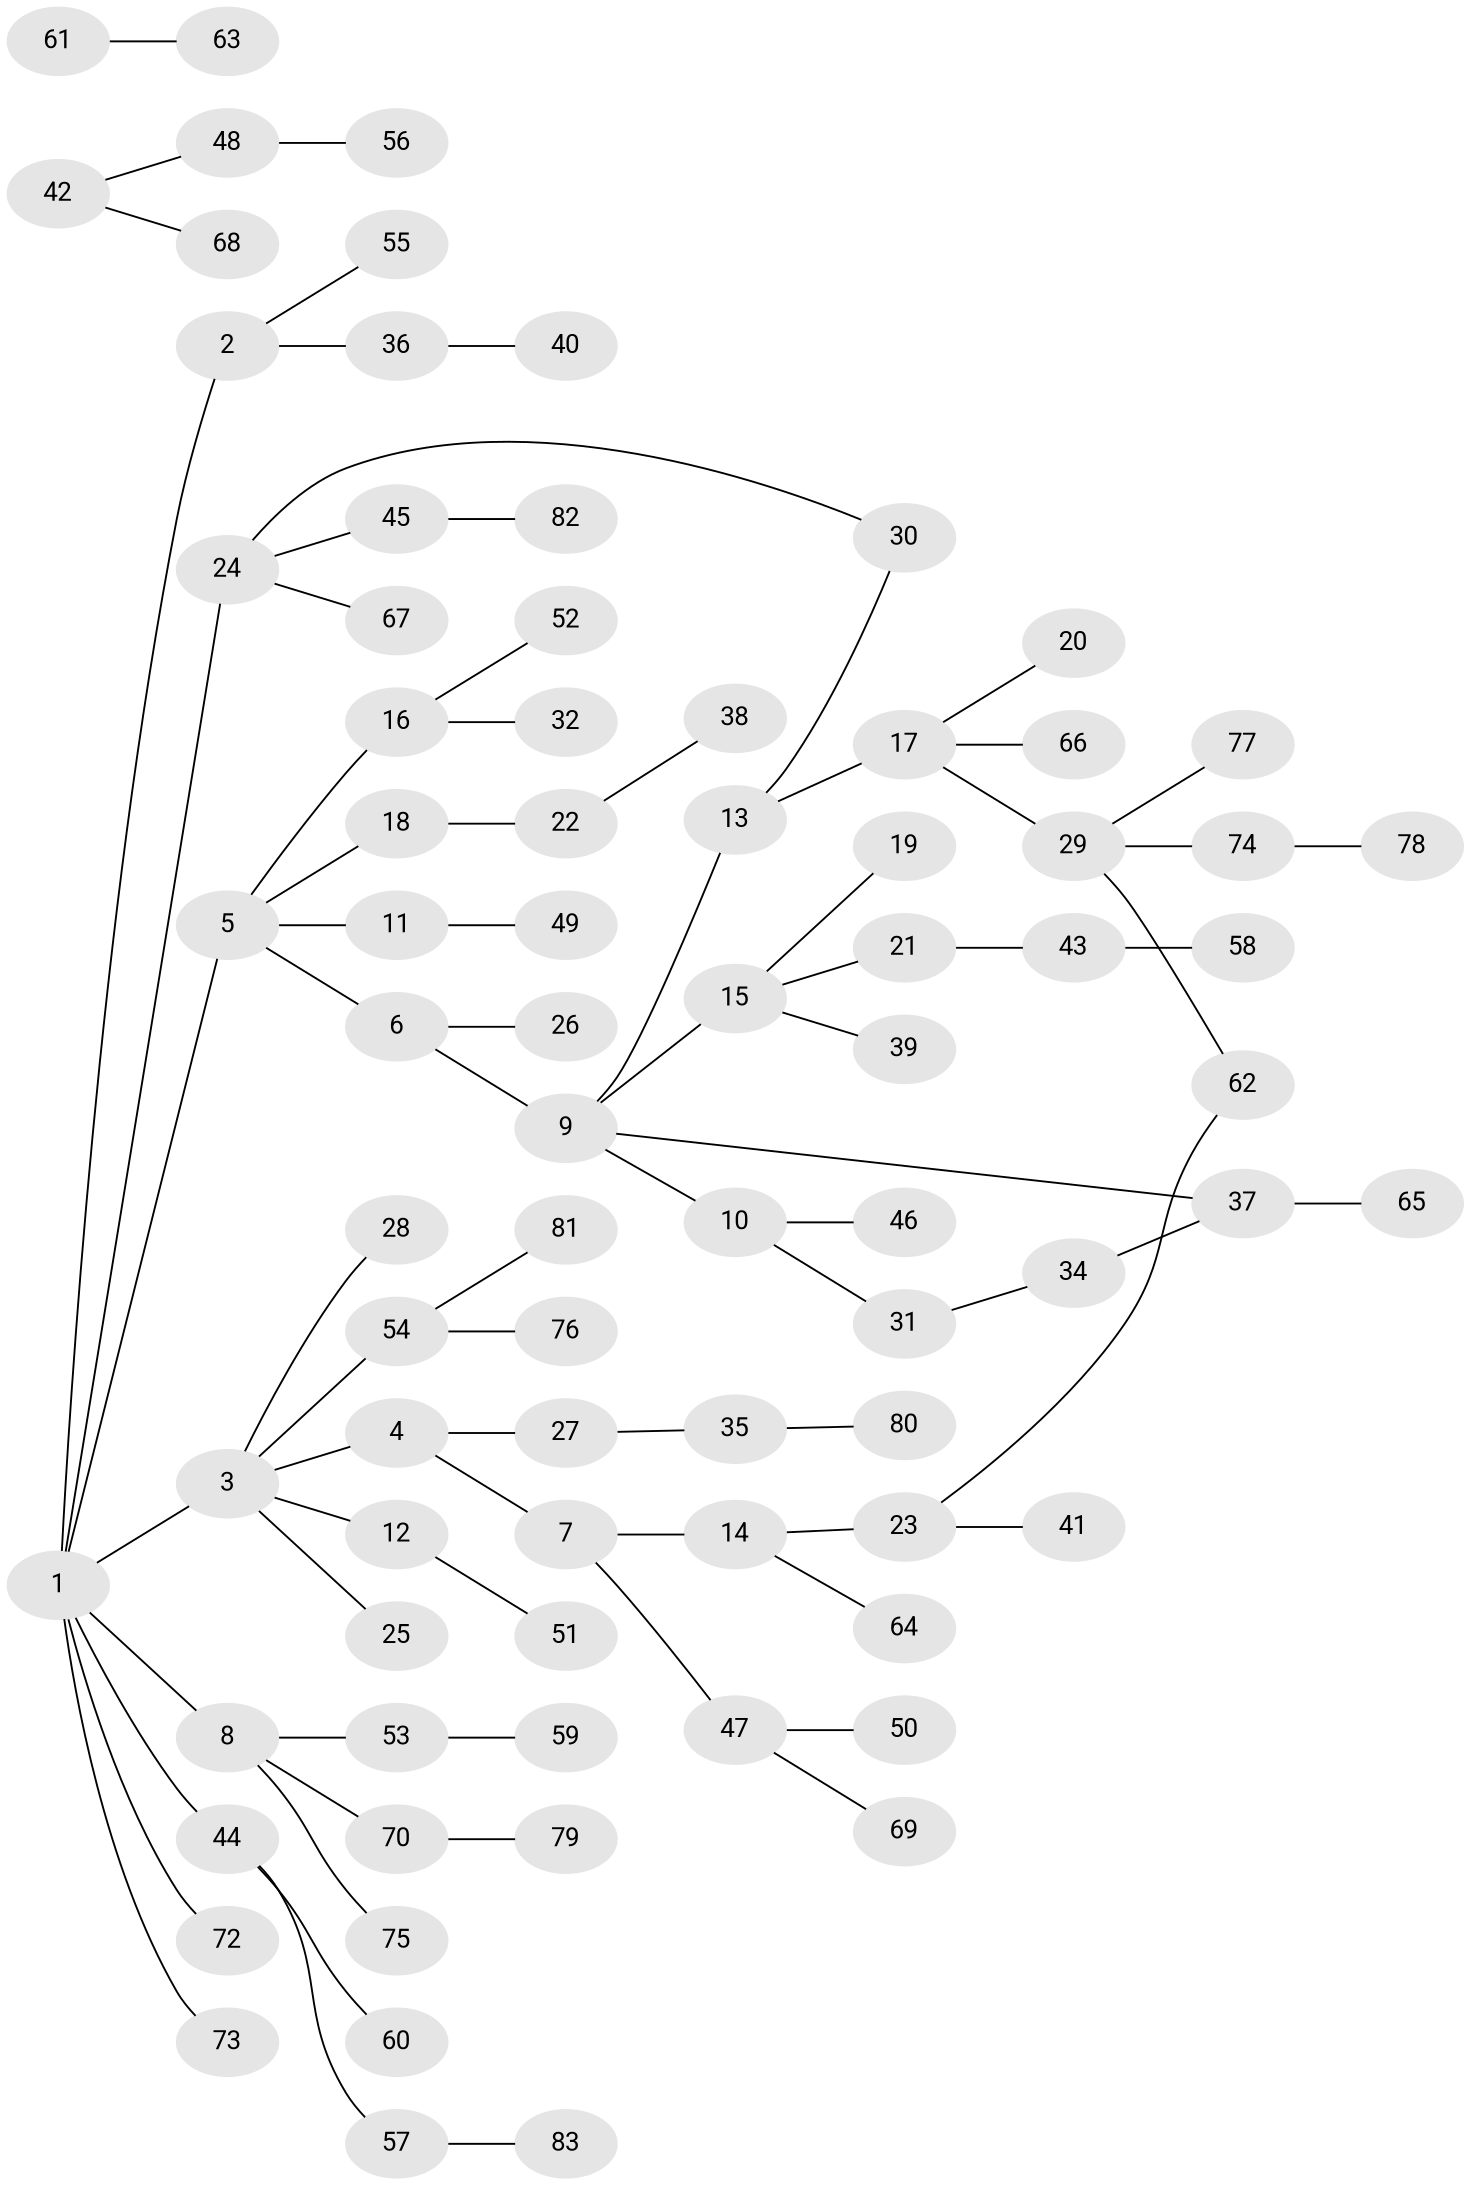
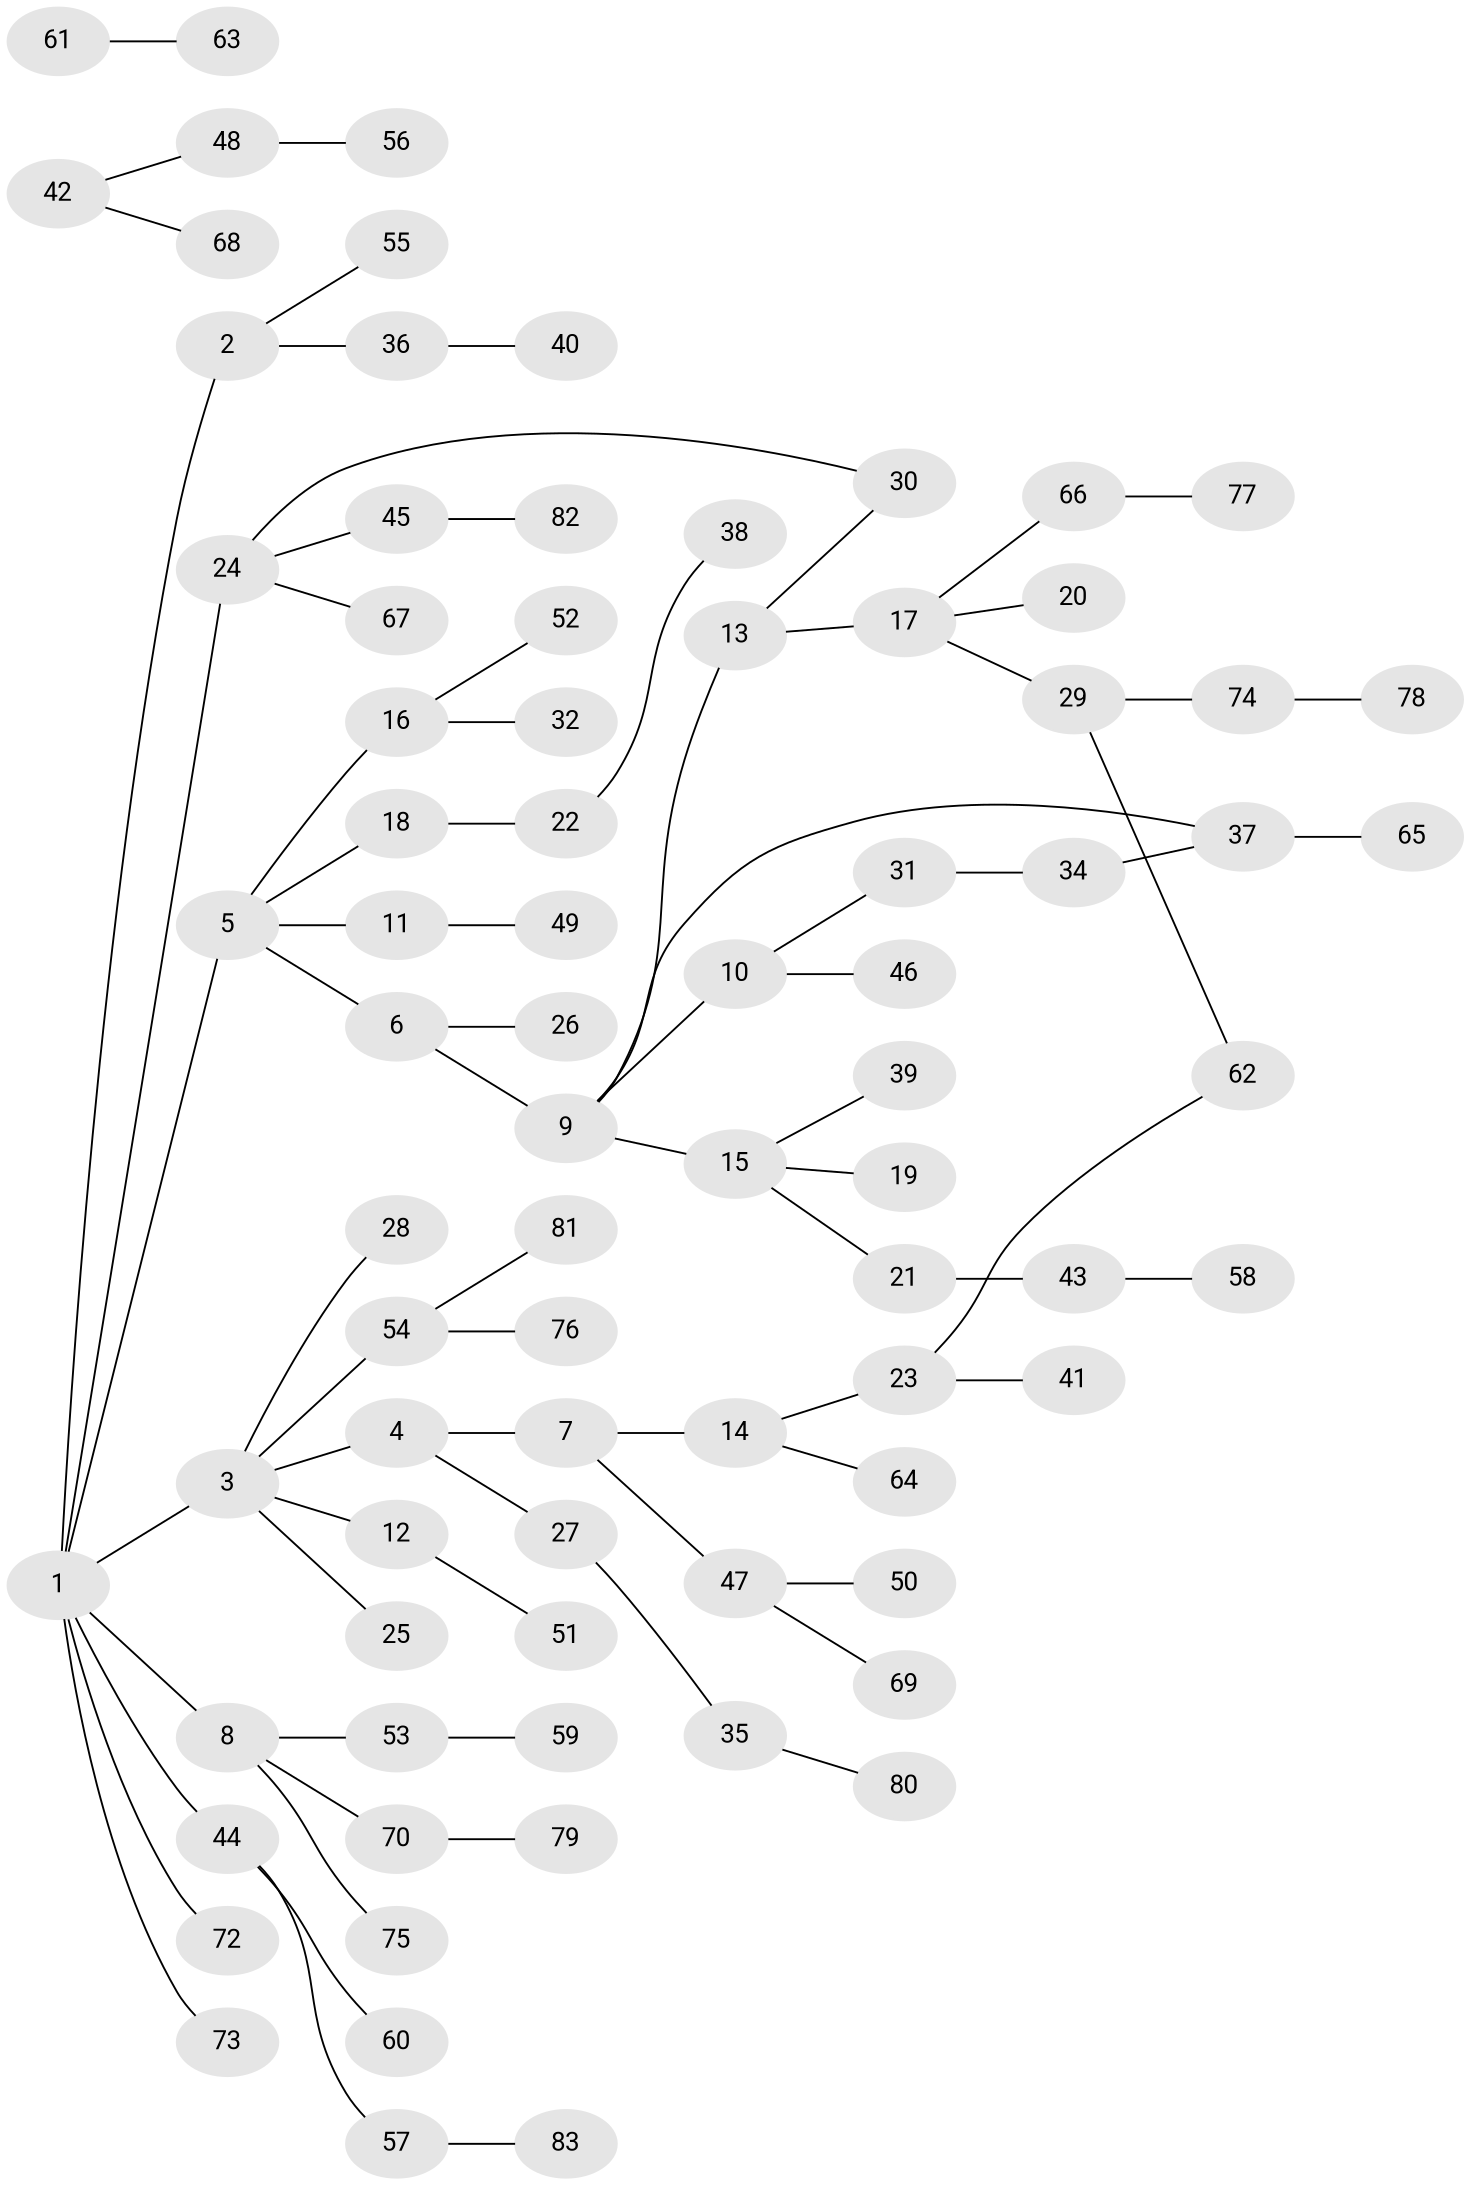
(1158, 795) -> (1159, 496)
